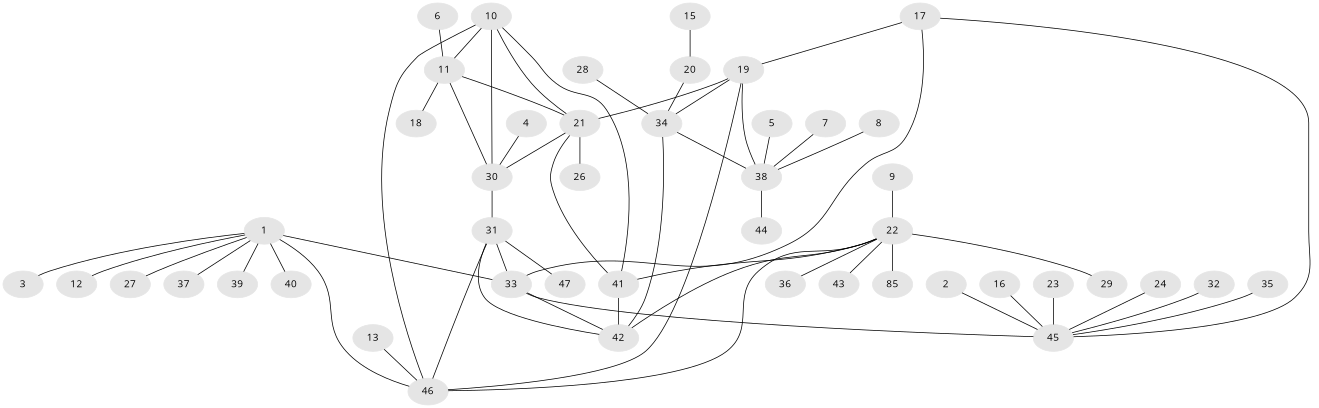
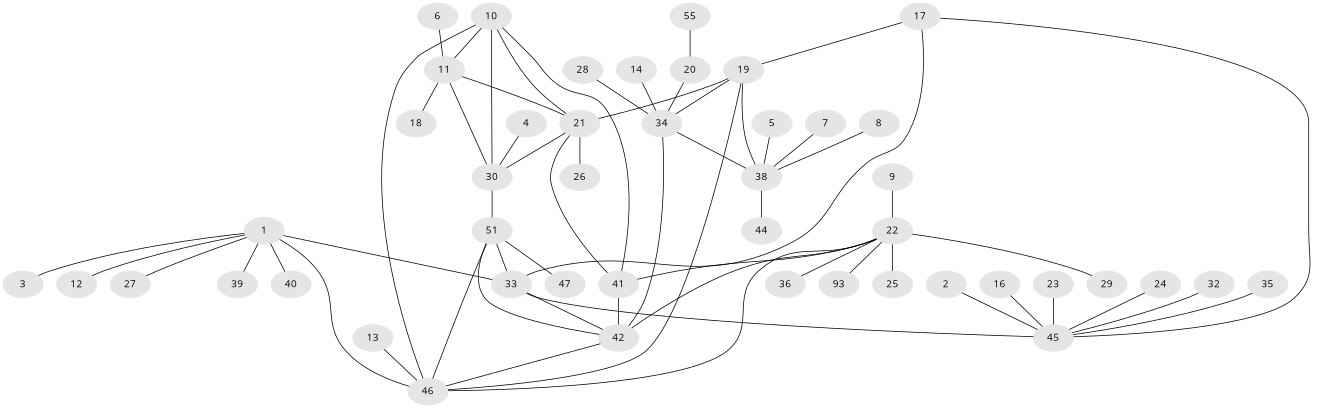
(690, 16) -> (690, 16)
none -> (636, 70)
(492, 231) -> (492, 231)
(184, 284) -> none
(839, 284) -> (839, 284)
(893, 284) -> (893, 284)
none -> (523, 365)
